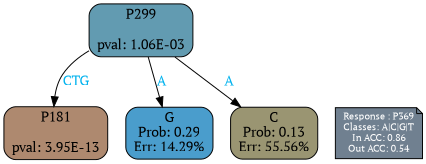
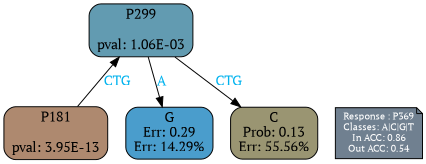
(66, 70) -> (95, 86)
(229, 82) -> (229, 82)
(169, 133) -> (169, 133)
